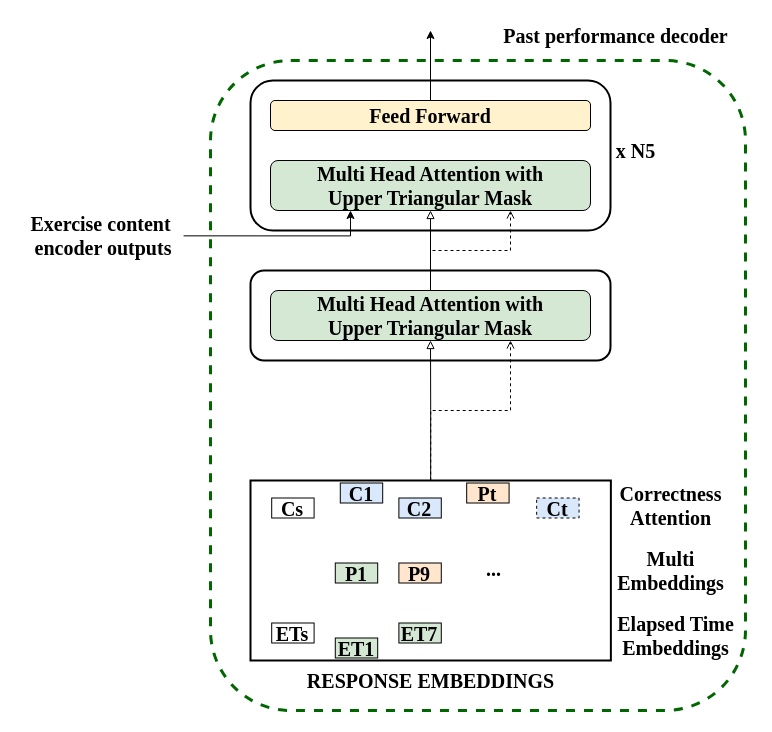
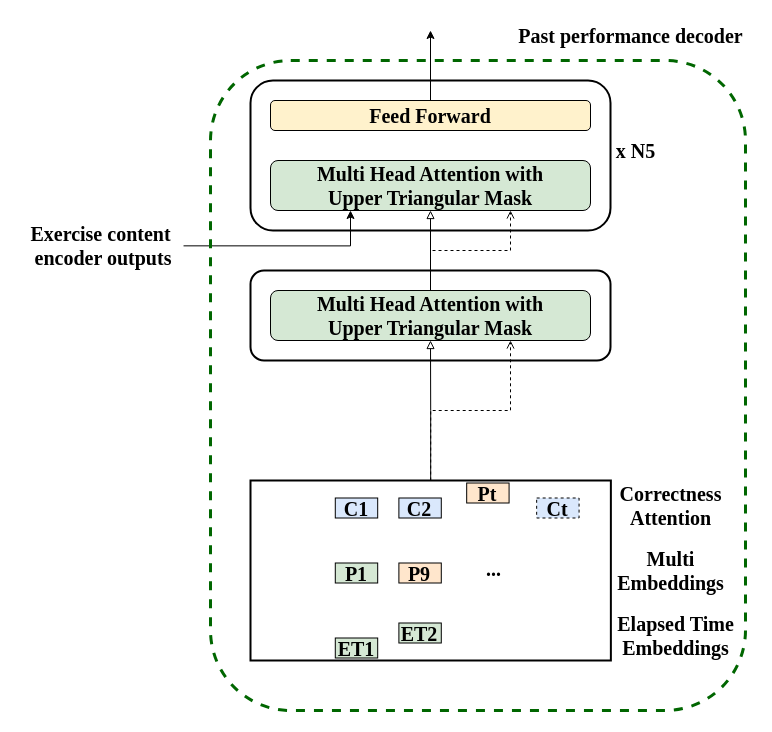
(616, 36) -> (631, 36)
(101, 236) -> (101, 246)
(361, 493) -> (356, 508)
(293, 508) -> none
(293, 633) -> none
(420, 634) -> (420, 634)
(431, 681) -> none
